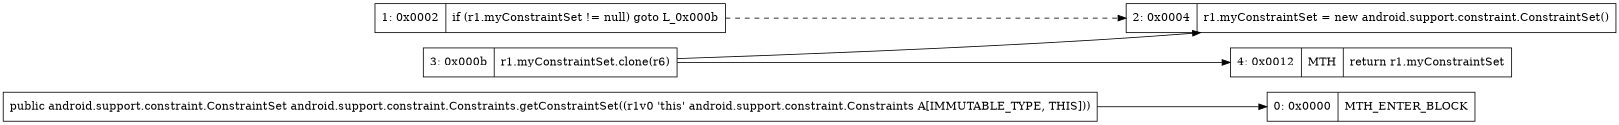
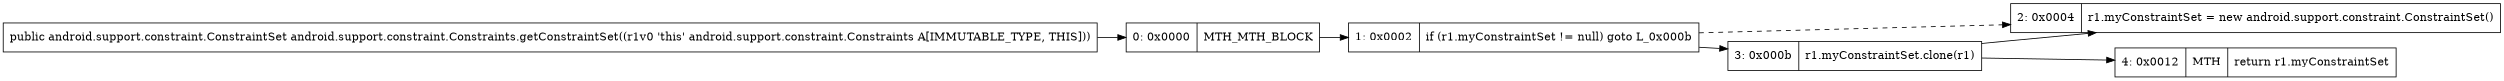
none -> (1330, 37)
none -> (1709, 48)
(586, 62) -> (1890, 56)
(1406, 106) -> (1258, 37)
